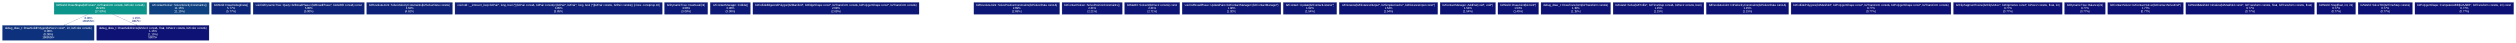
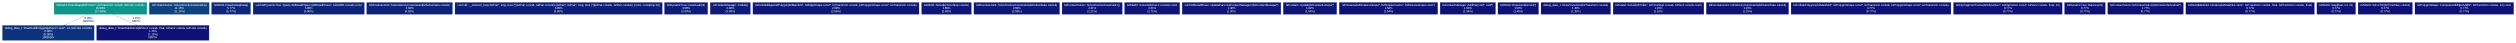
none -> (946, 8)
